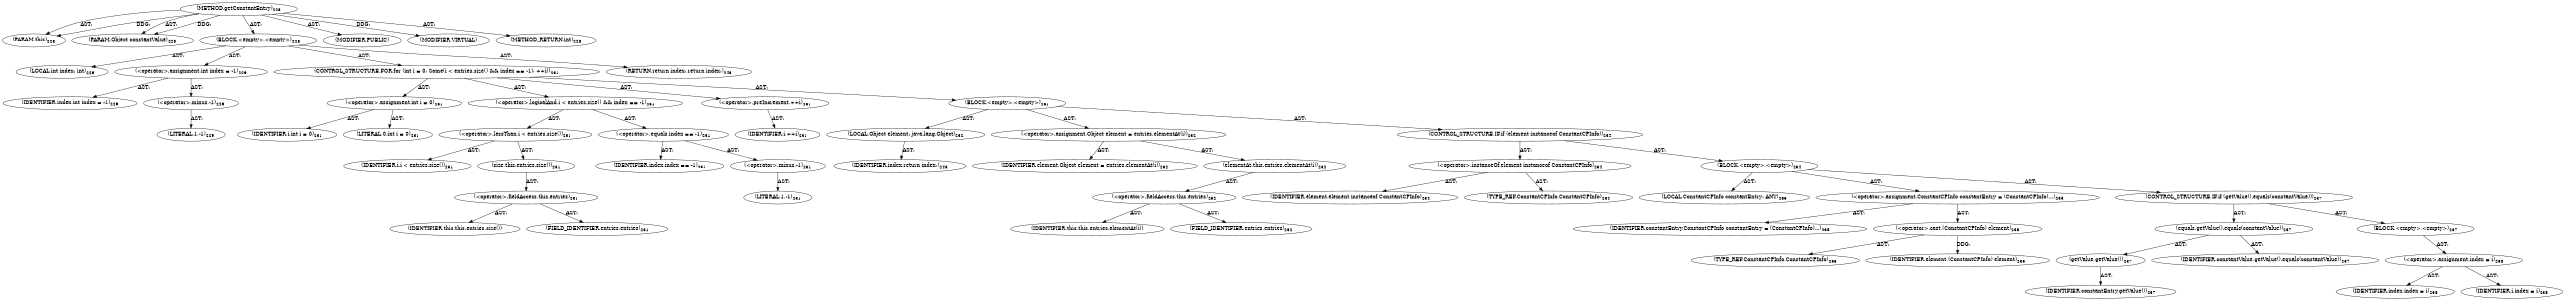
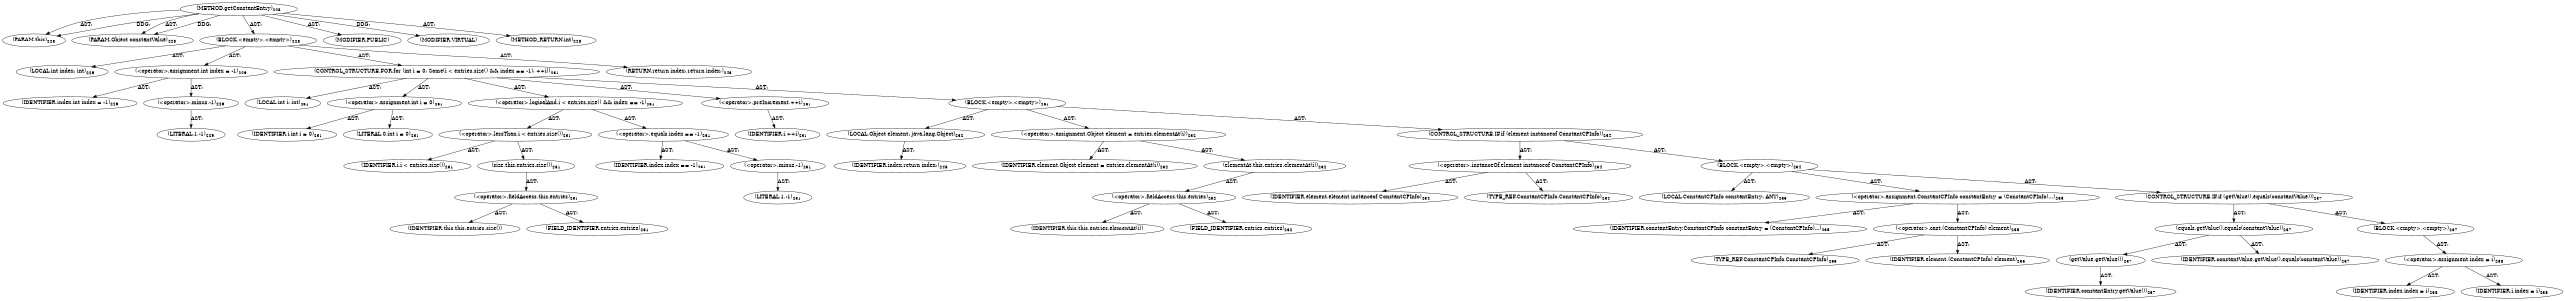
none -> (283, 103)
(1964, 245) -> (1964, 245)
